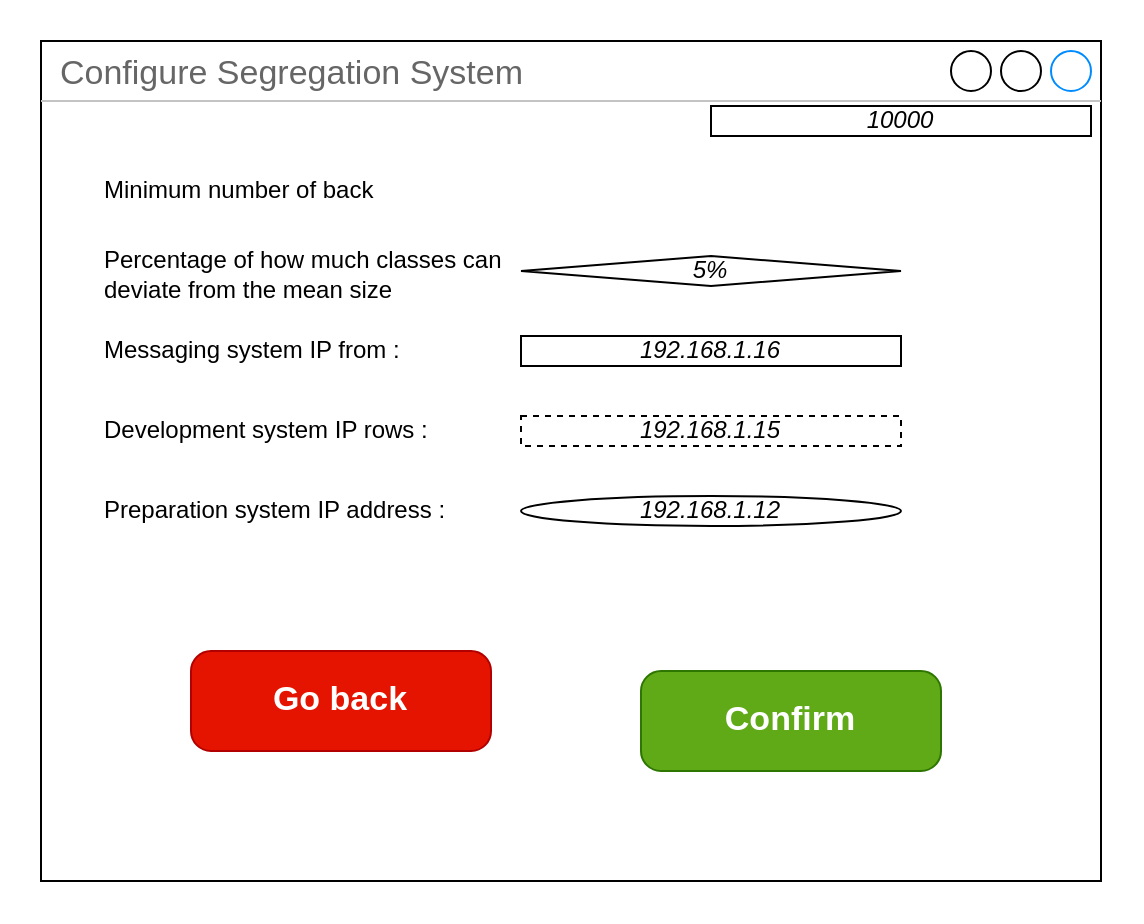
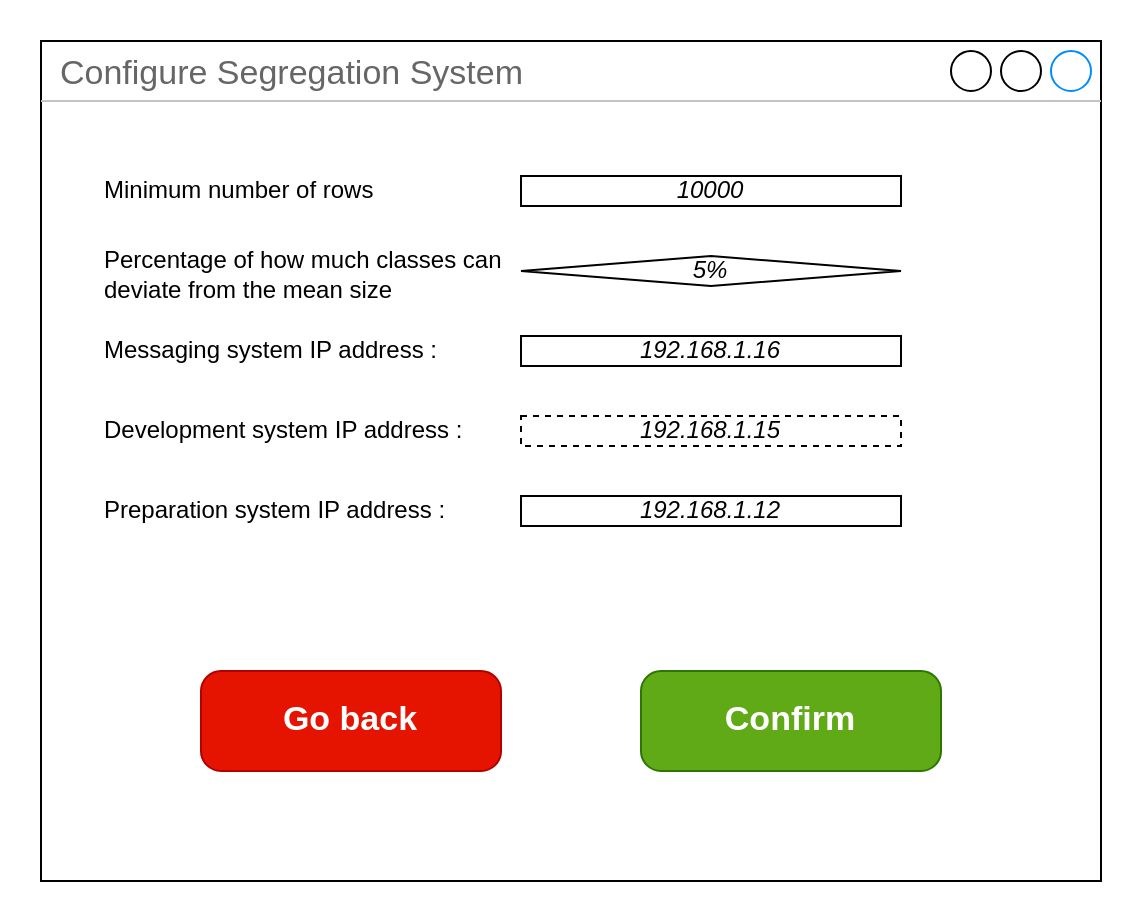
(901, 121) -> (711, 191)
(237, 191) -> (237, 191)
(261, 351) -> (281, 351)
(274, 431) -> (295, 431)
(711, 511) -> (711, 511)
(341, 701) -> (351, 721)
